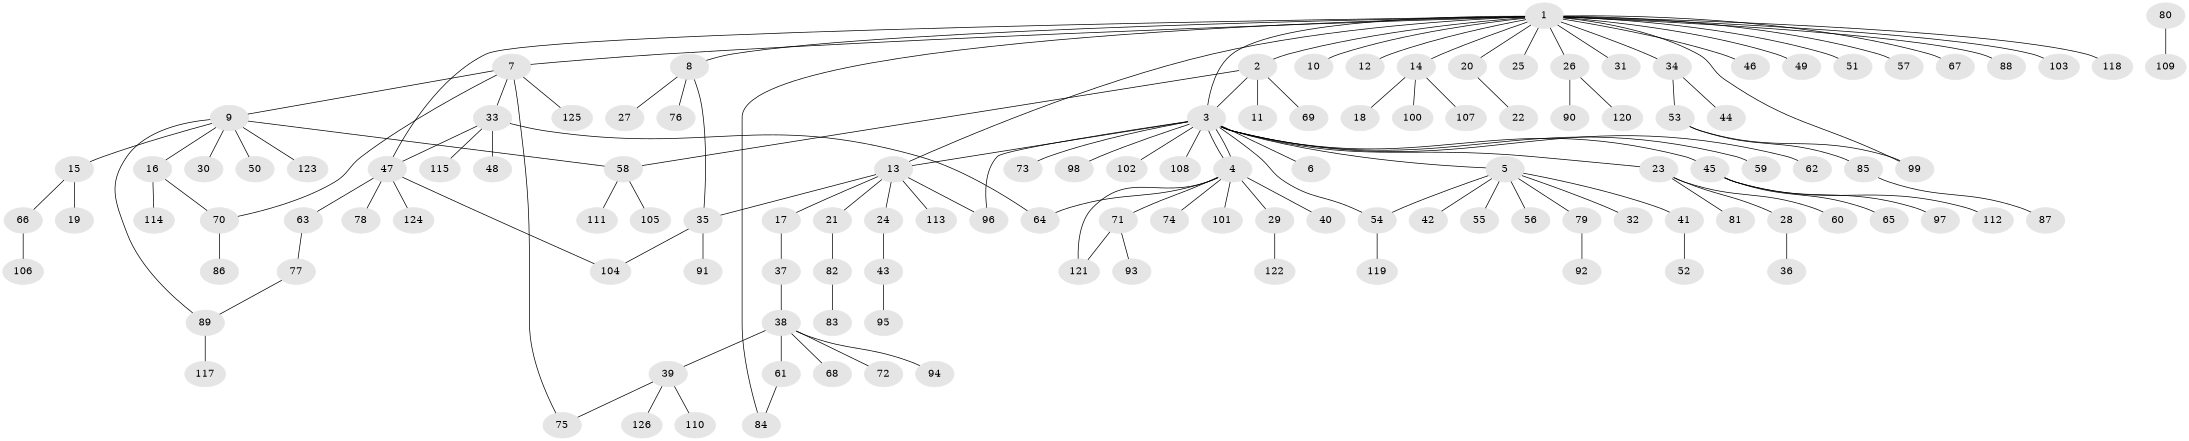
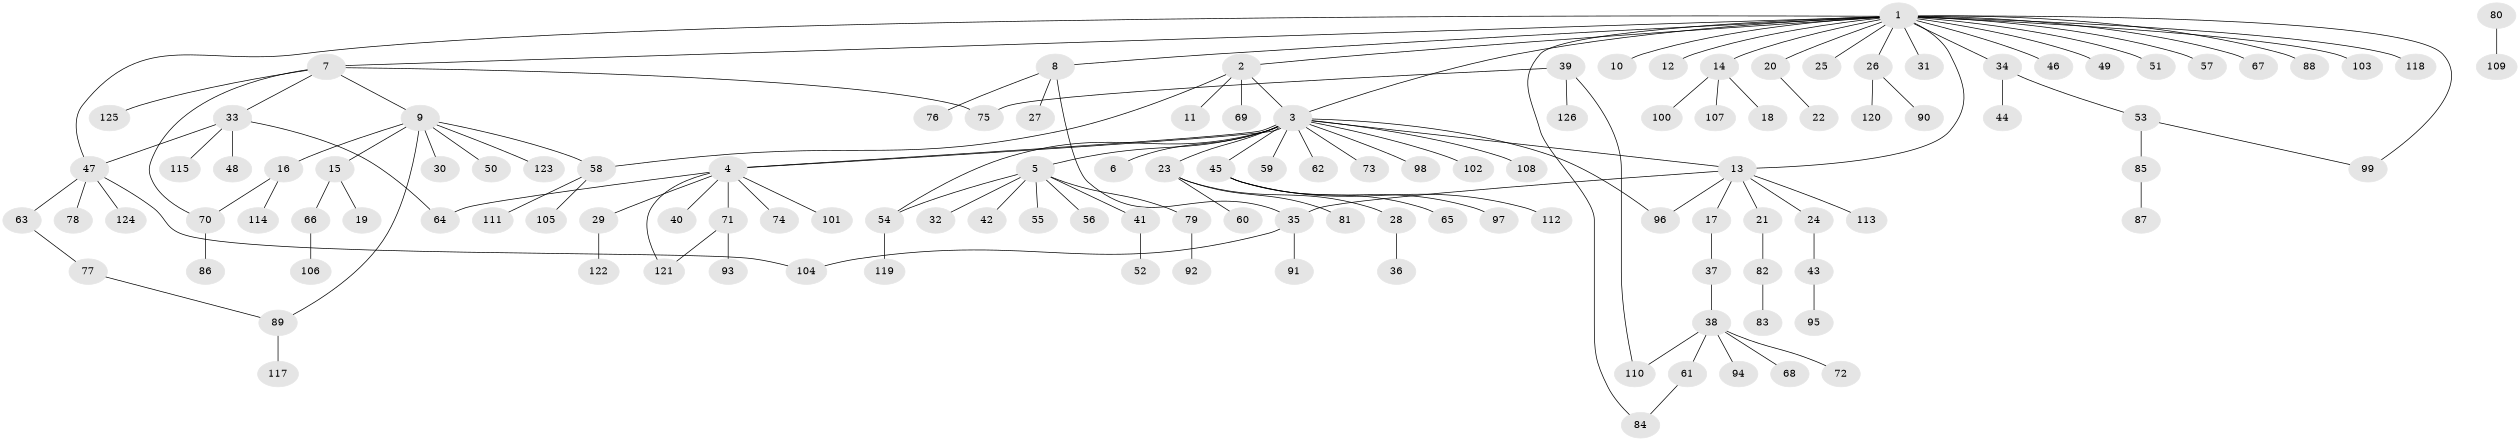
(725, 348) -> (1673, 348)
